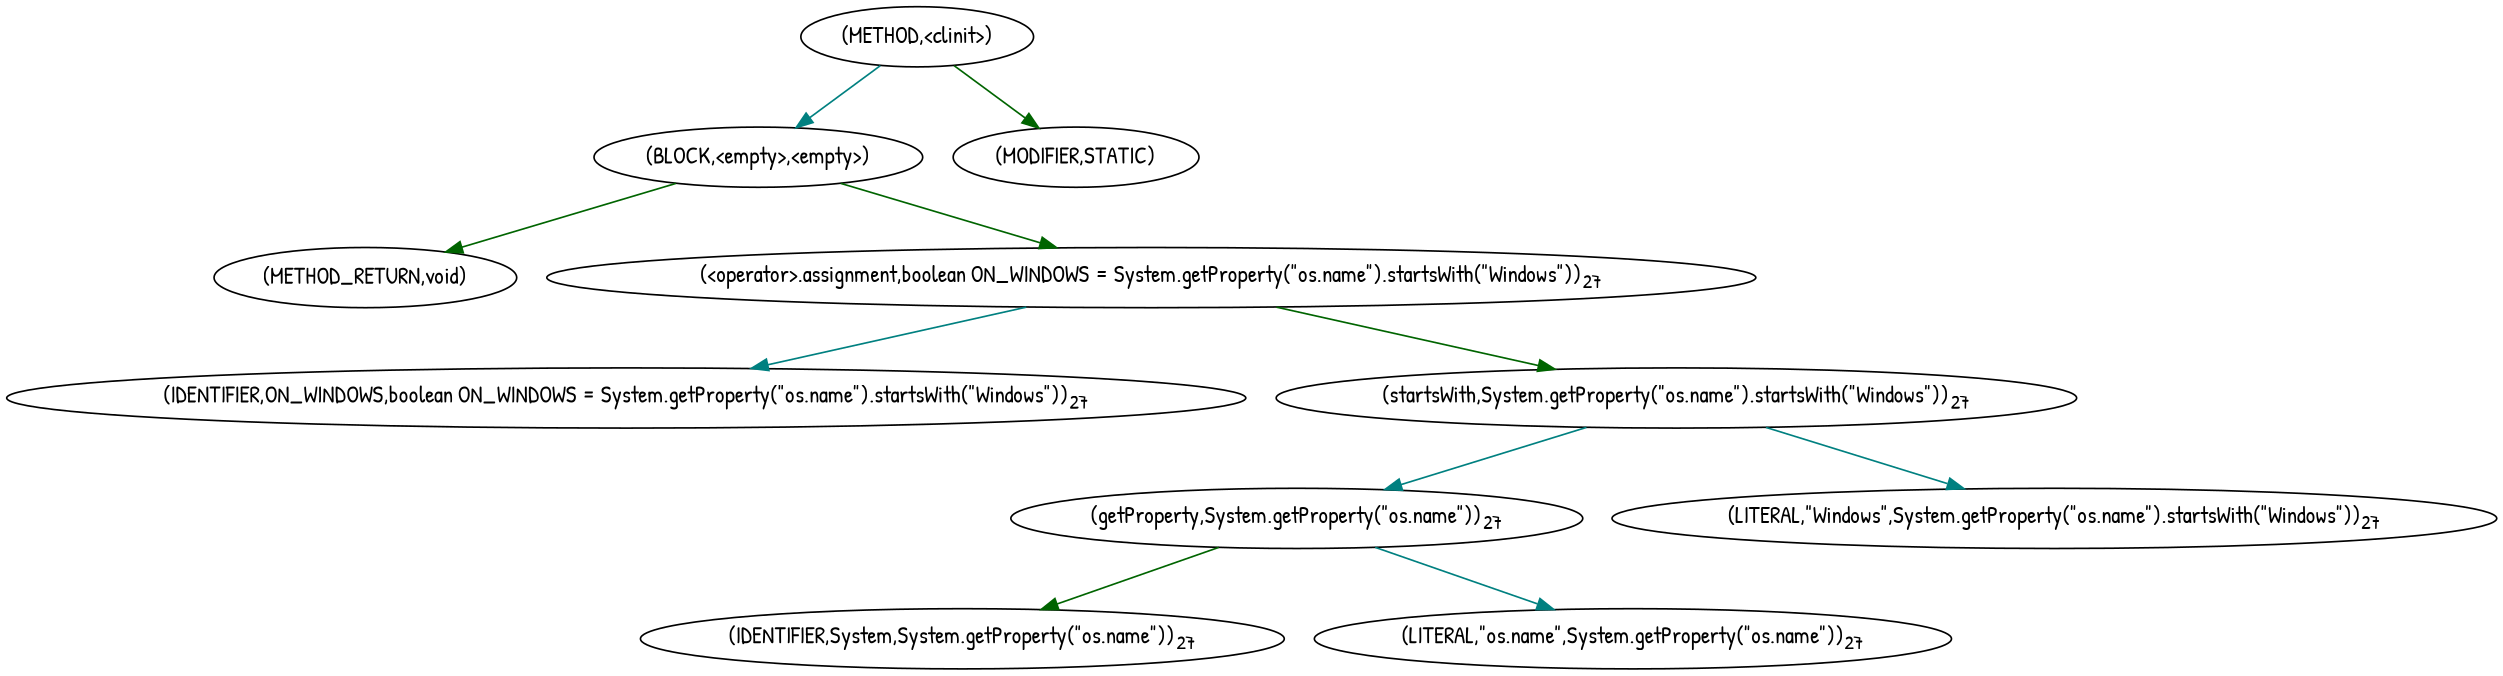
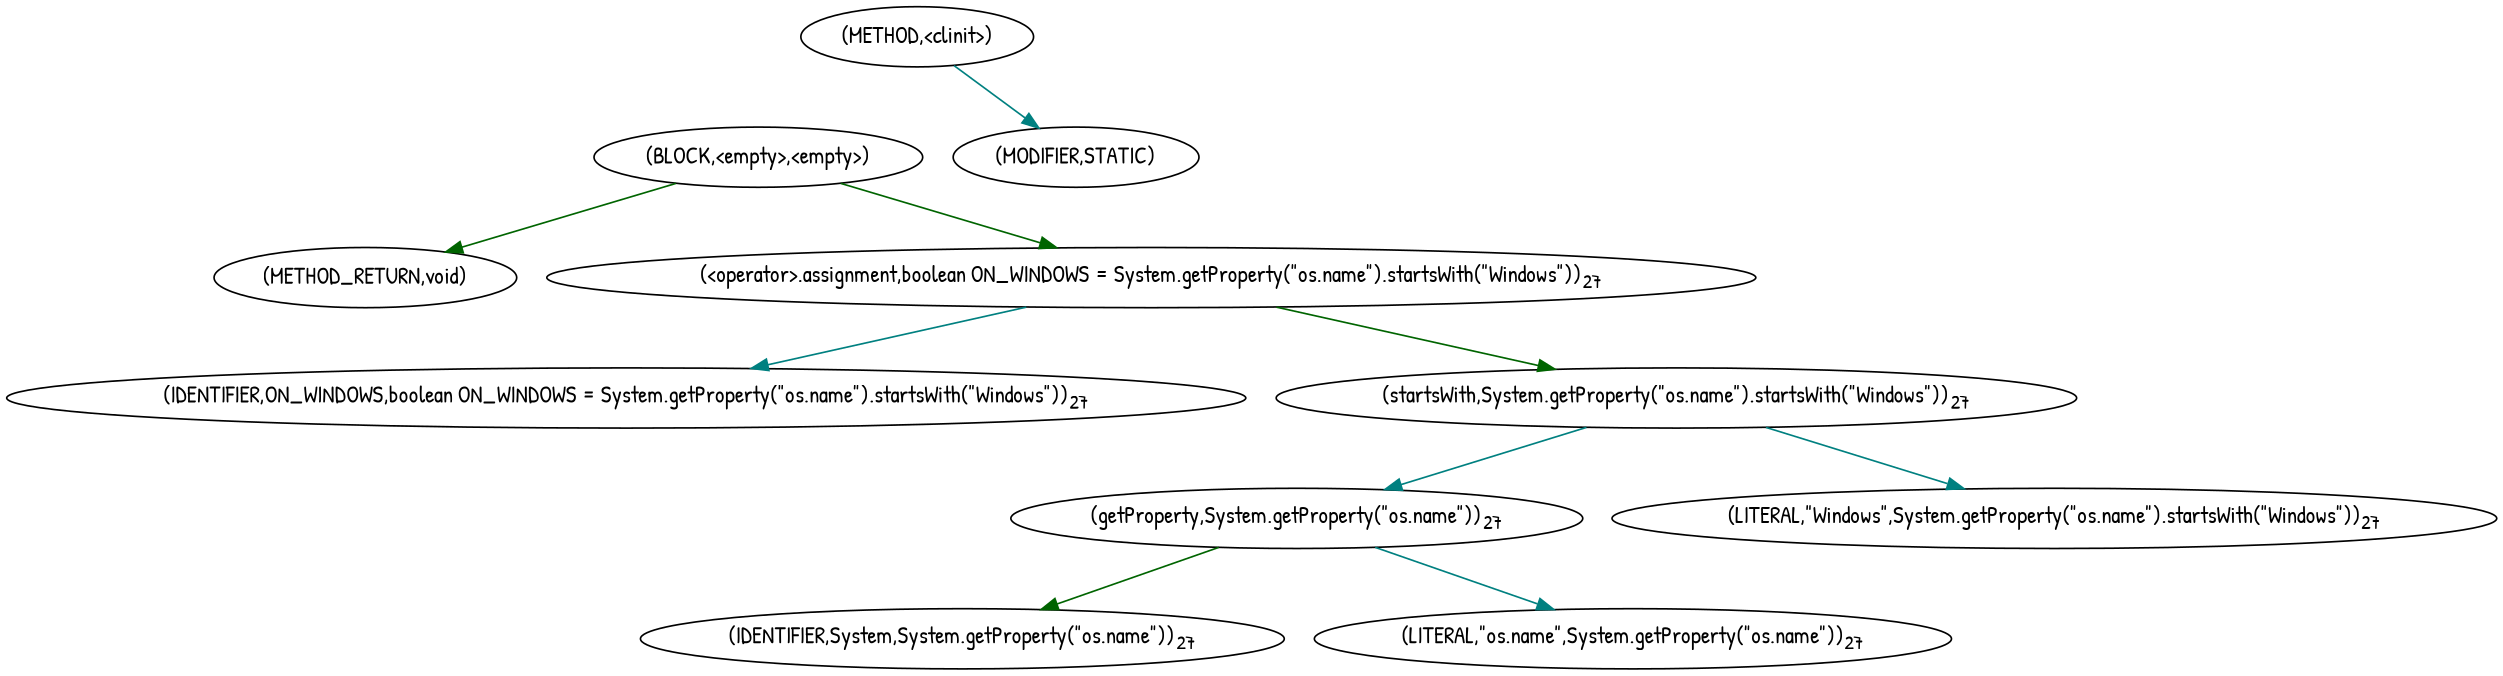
(845, 92) -> none
(990, 92) -> (990, 92)
